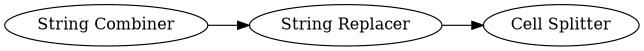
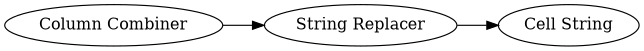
(106, 25) -> (114, 25)
(561, 25) -> (569, 25)
